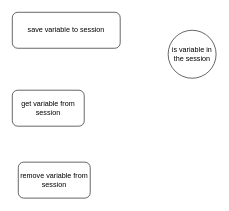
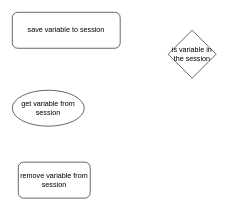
(192, 54) -> (192, 54)
(48, 108) -> (48, 108)
